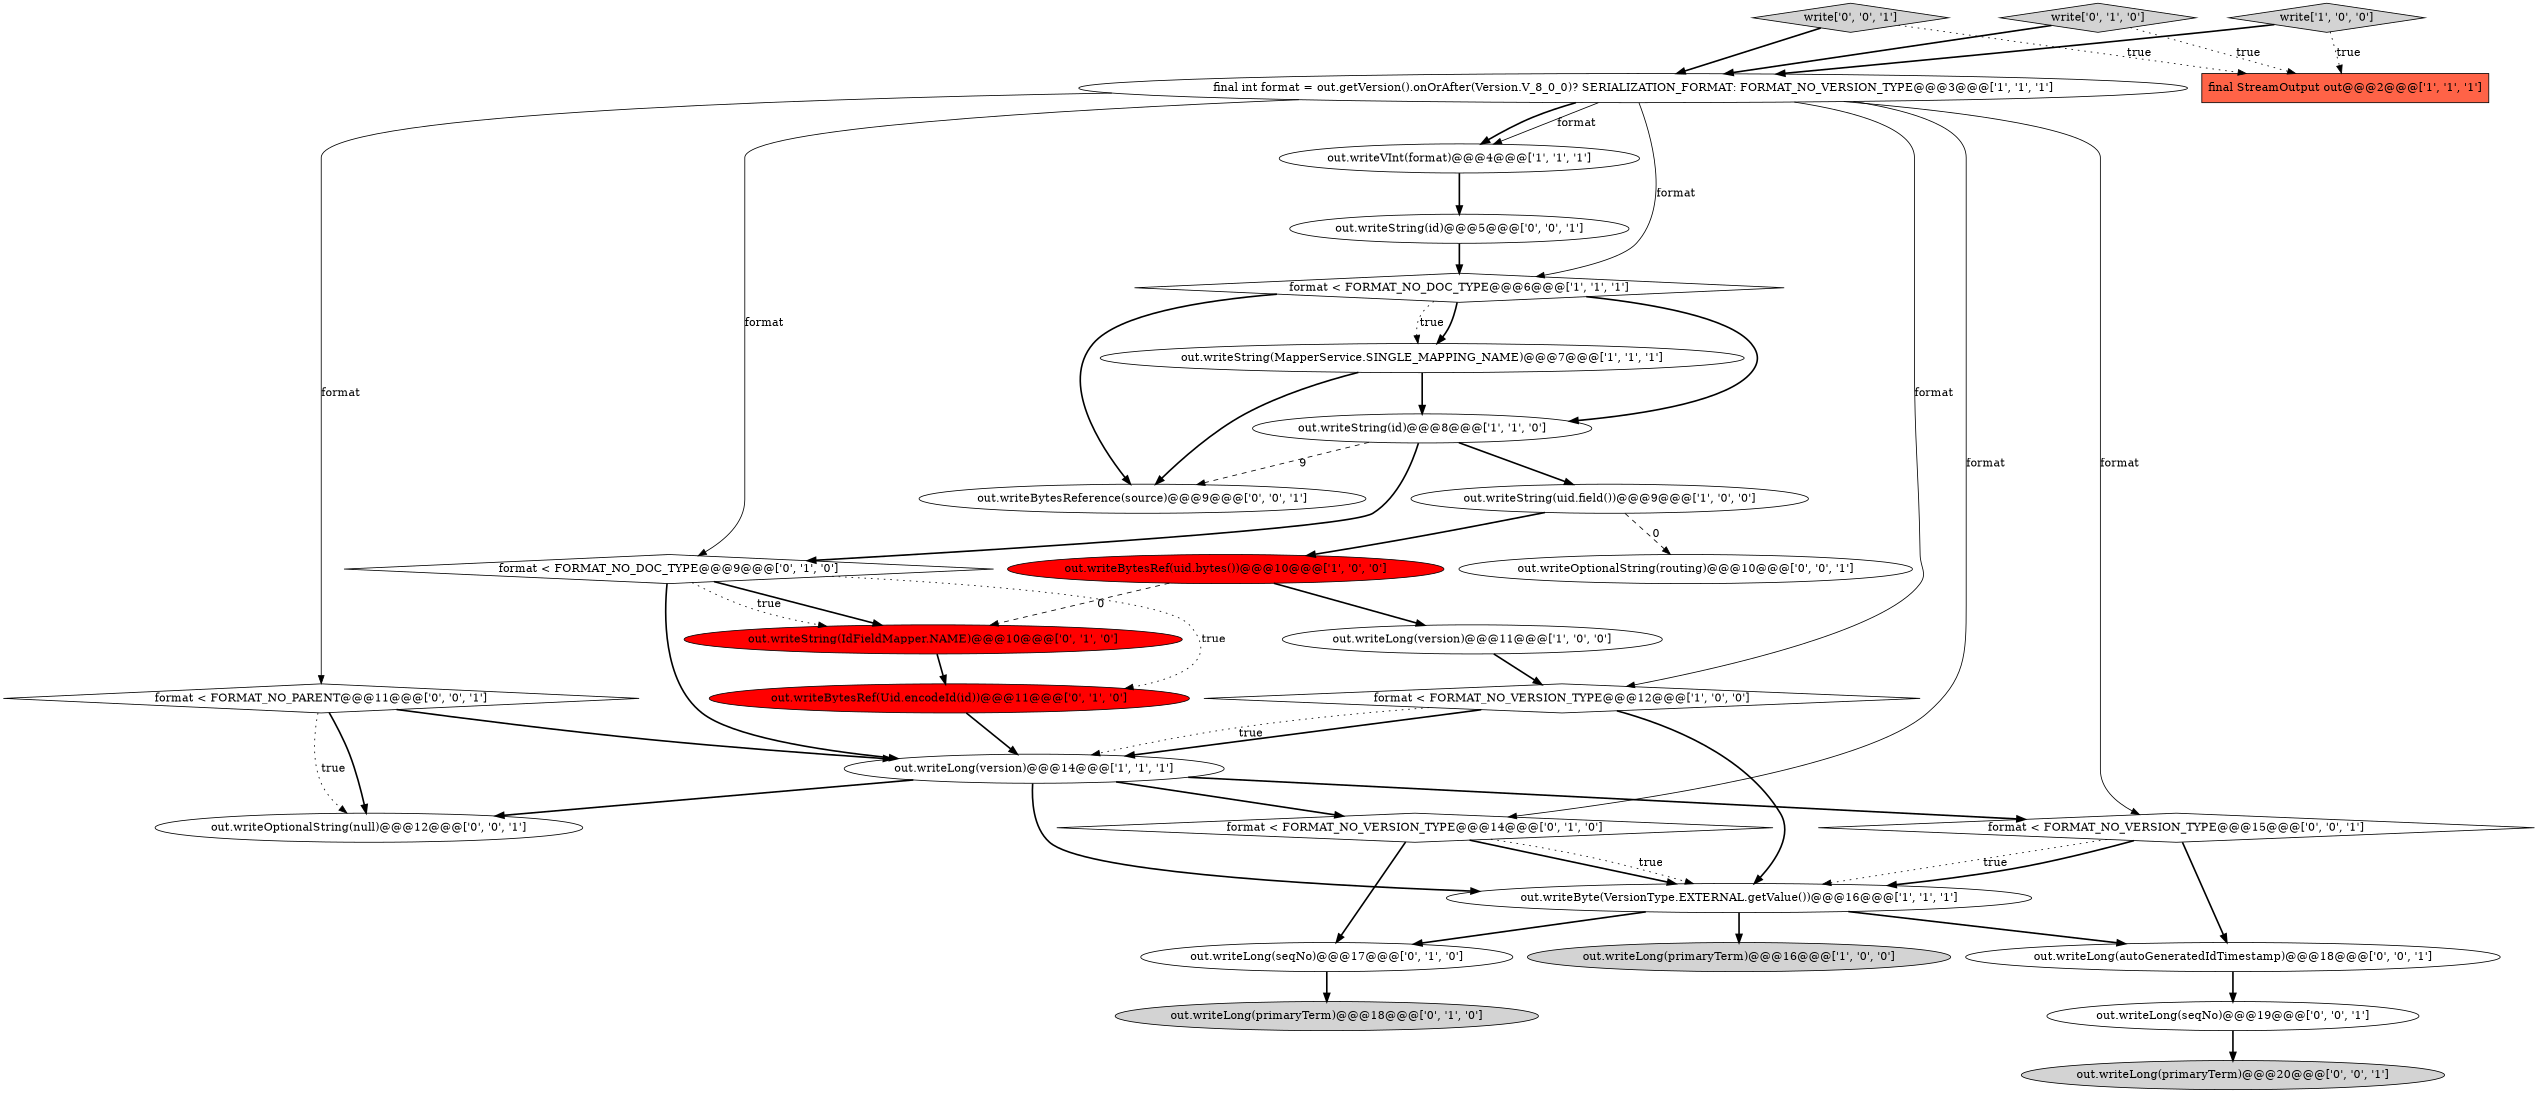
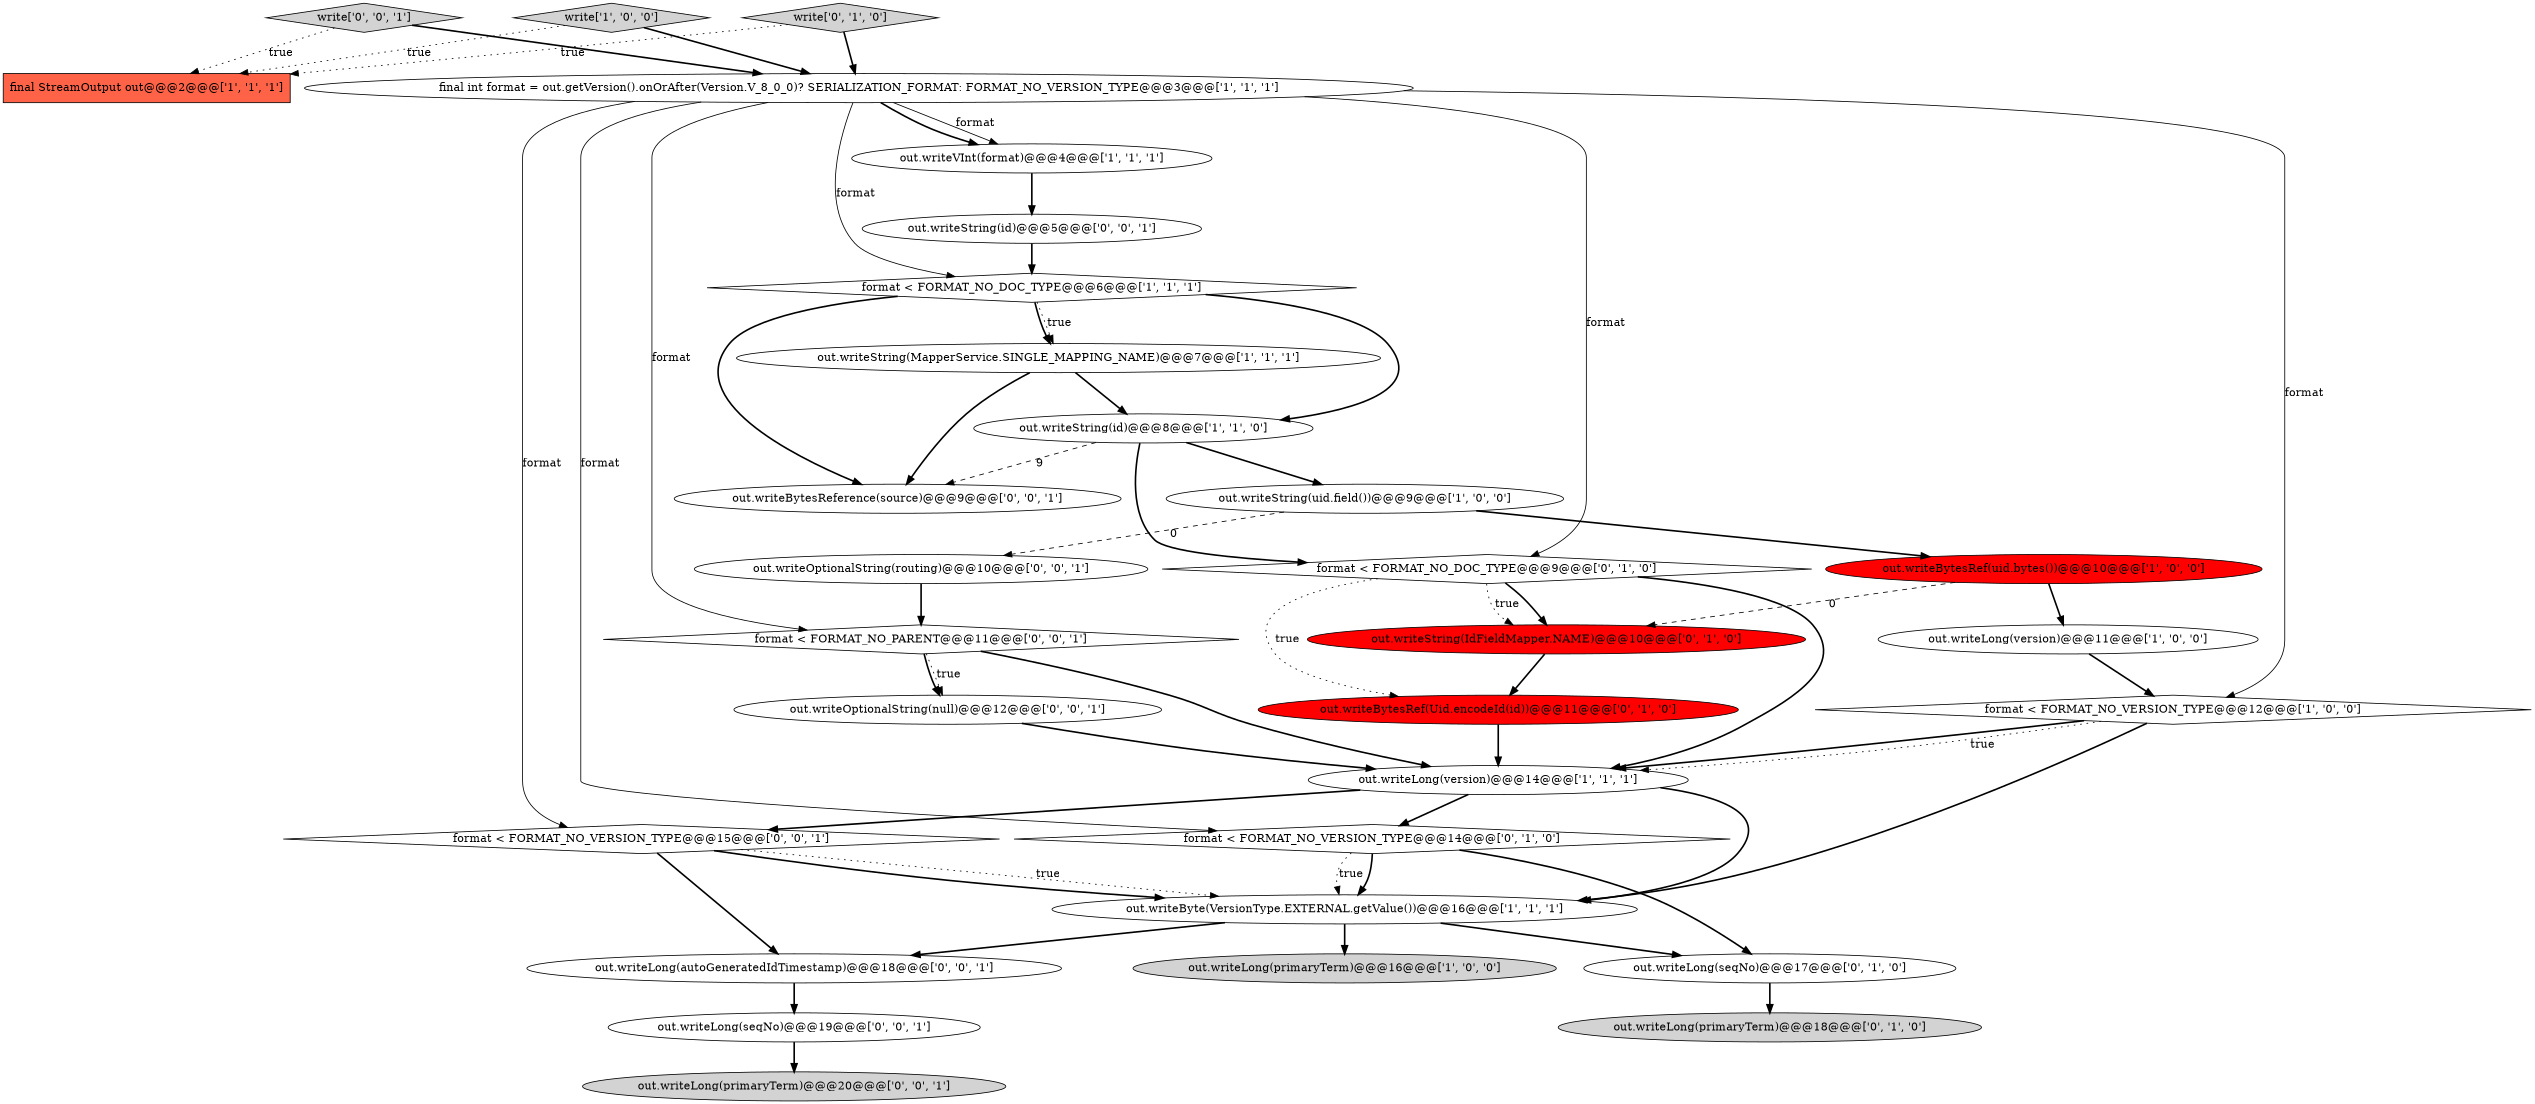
none -> (921, 600)
(709, 798) -> (1194, 749)
